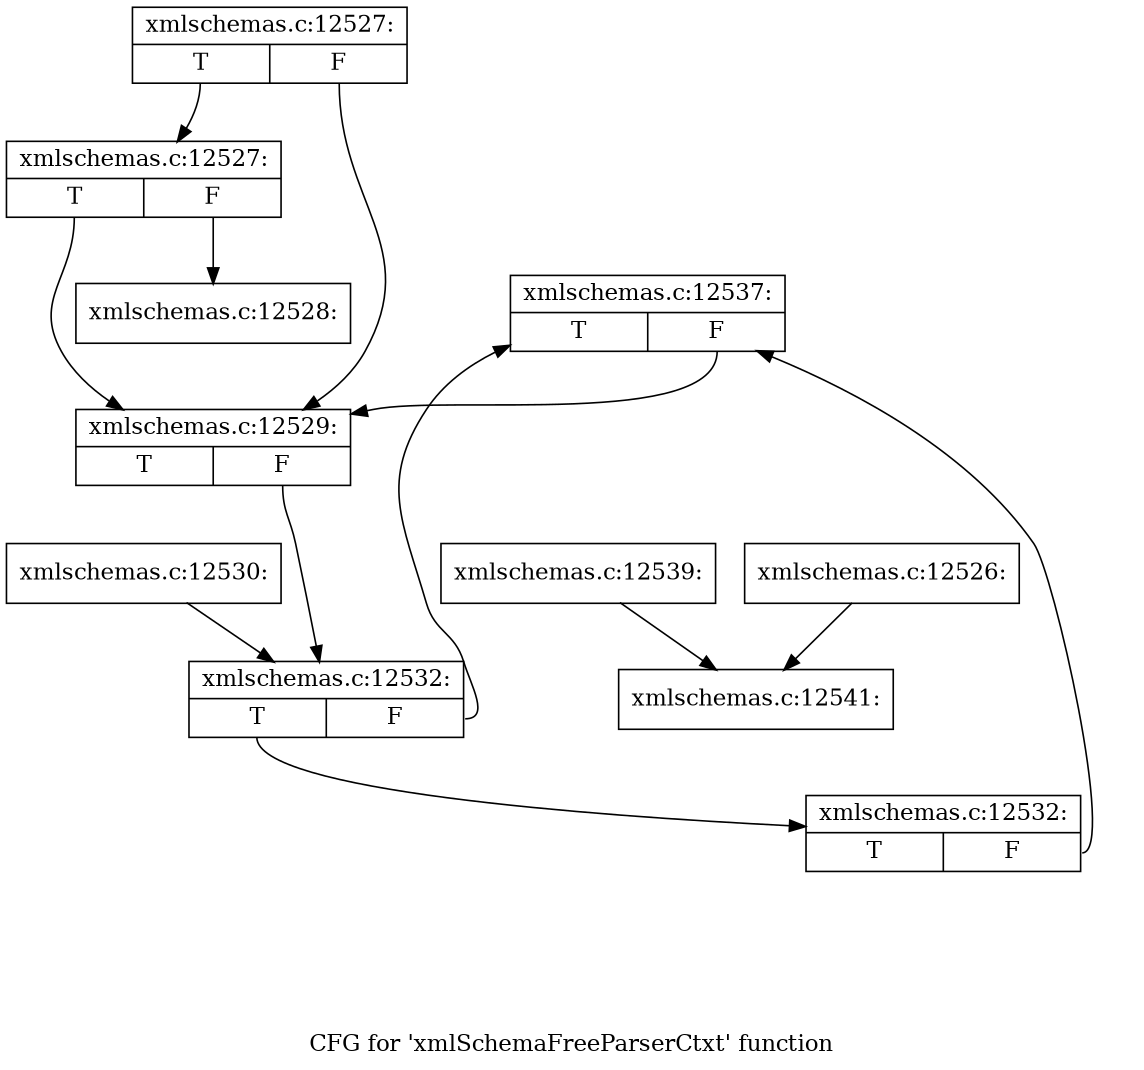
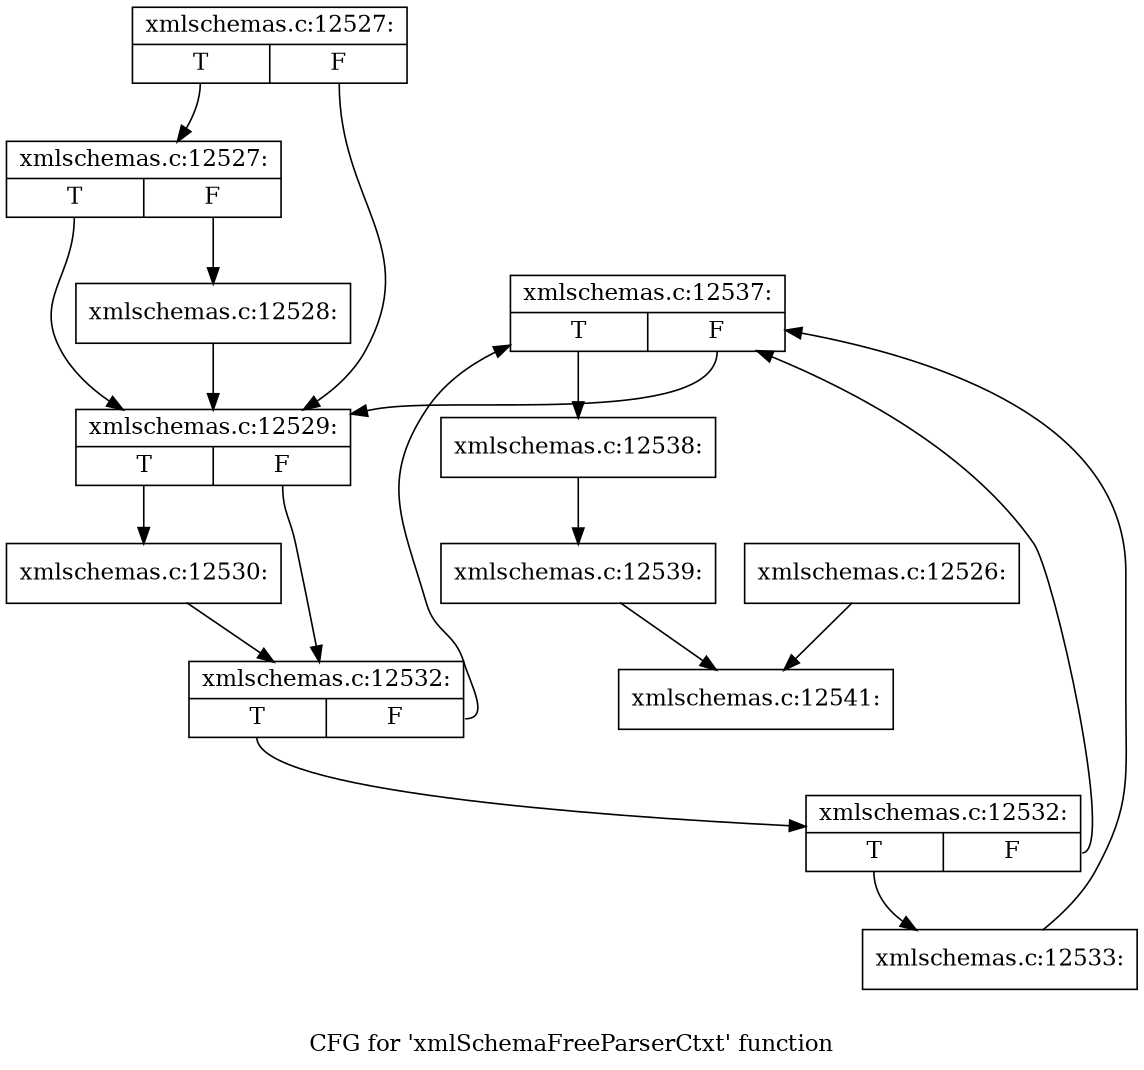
none -> (213, 368)
none -> (578, 447)
none -> (144, 506)
none -> (1000, 959)
